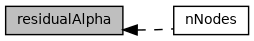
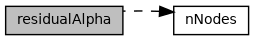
(156, 30) -> (141, 11)
